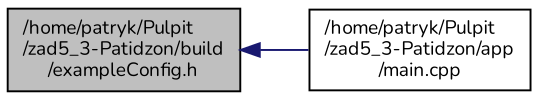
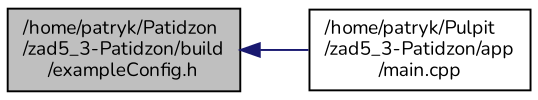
(124, 50) -> (124, 50)
